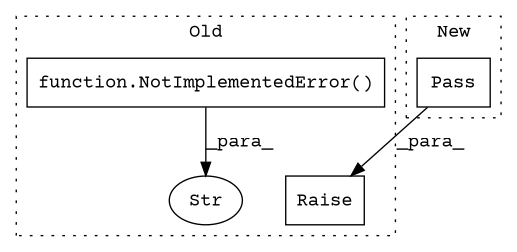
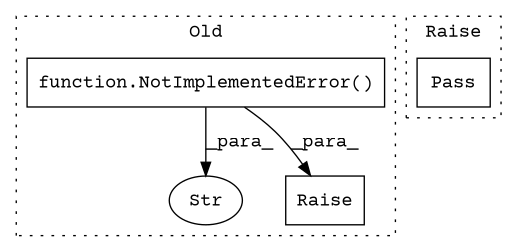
(454, 32) -> (454, 32)
(386, 144) -> (276, 133)
